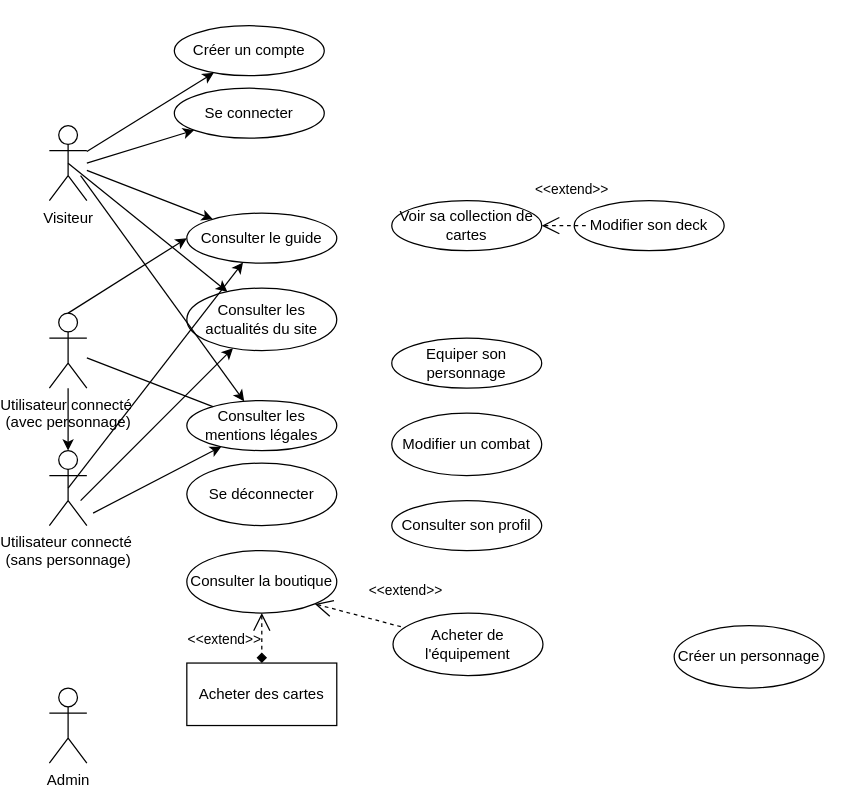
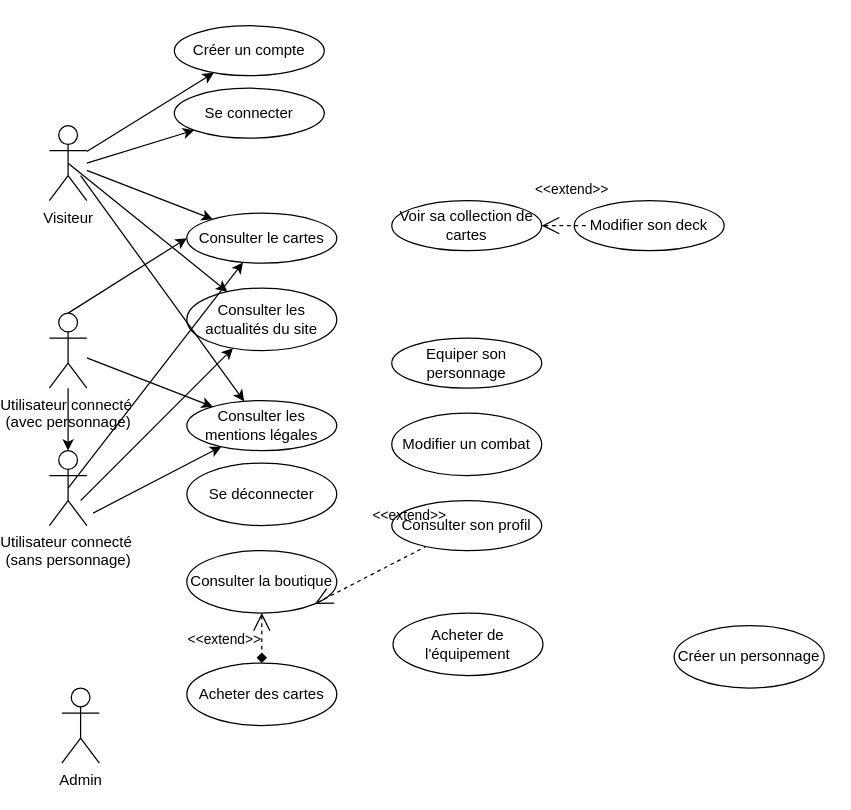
(262, 238) -> (262, 238)
(206, 404) -> (204, 403)
(359, 616) -> (372, 575)
(262, 694) -> (262, 694)
(68, 726) -> (81, 726)
